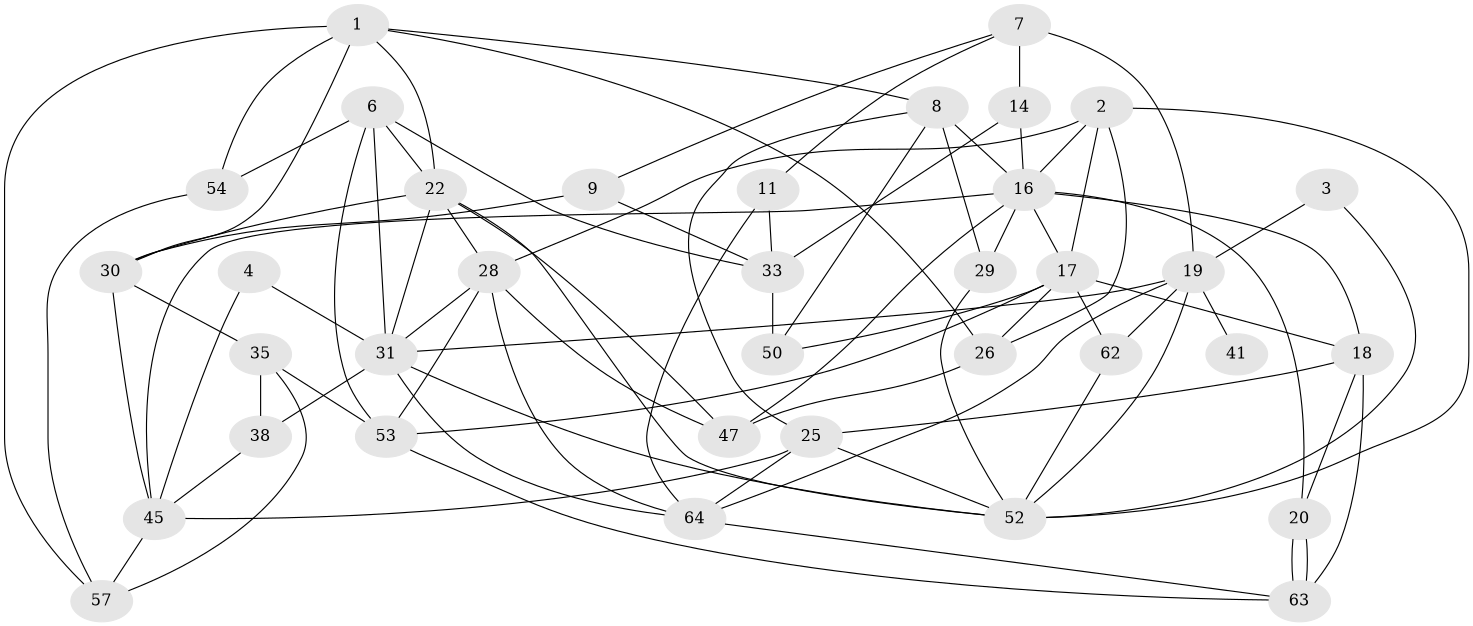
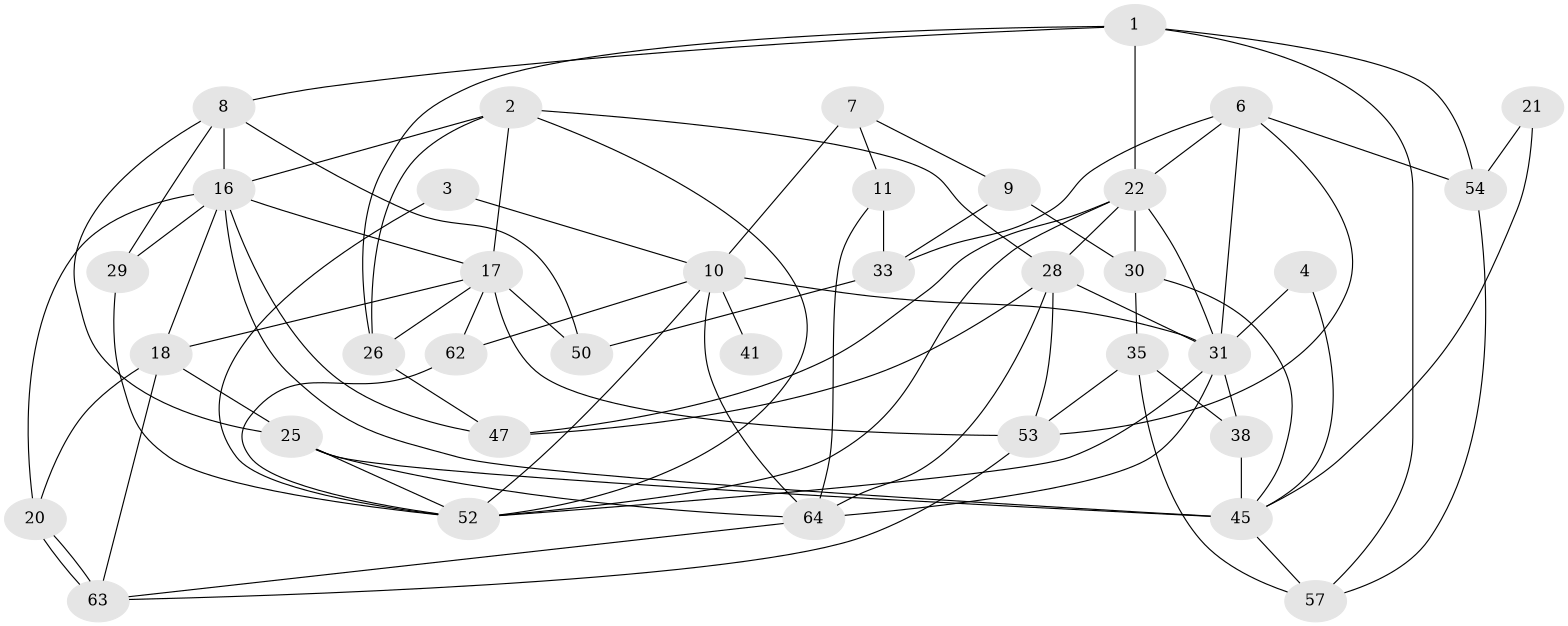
(1020, 107) -> none
none -> (1533, 107)
(276, 188) -> none
(1193, 272) -> (714, 272)
